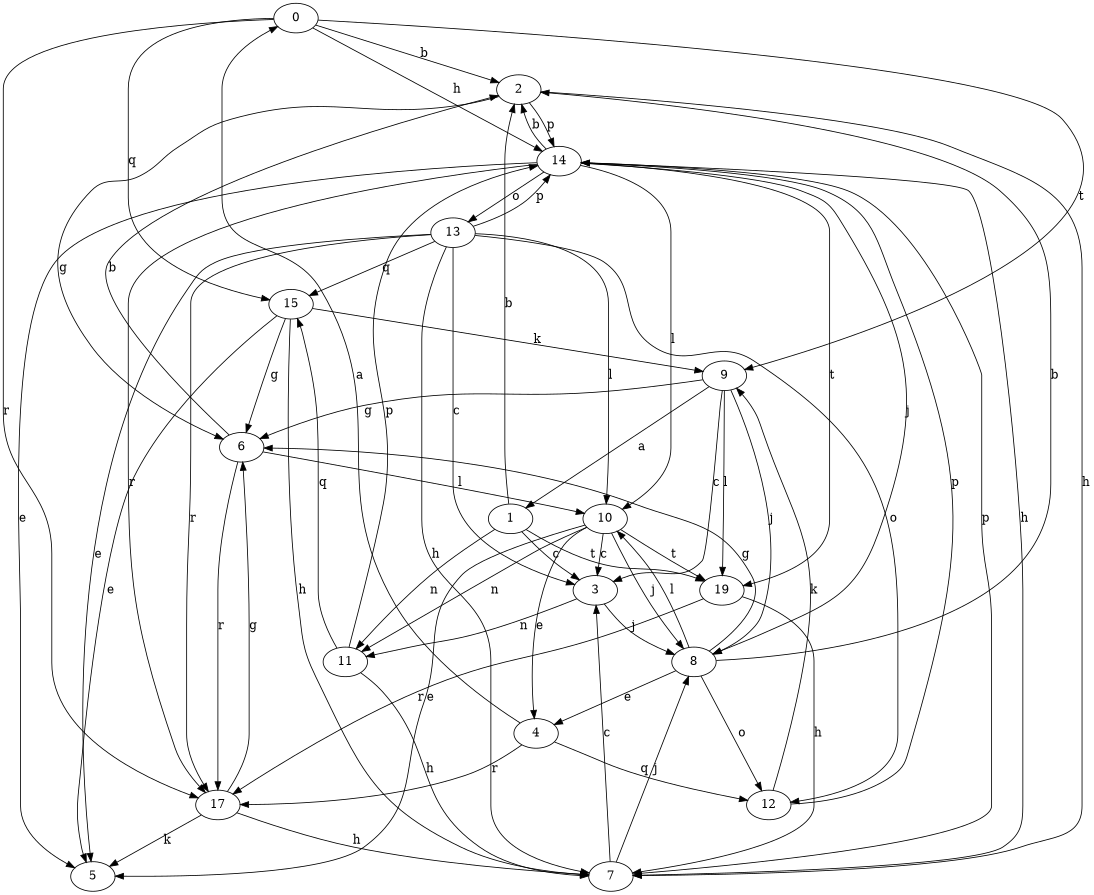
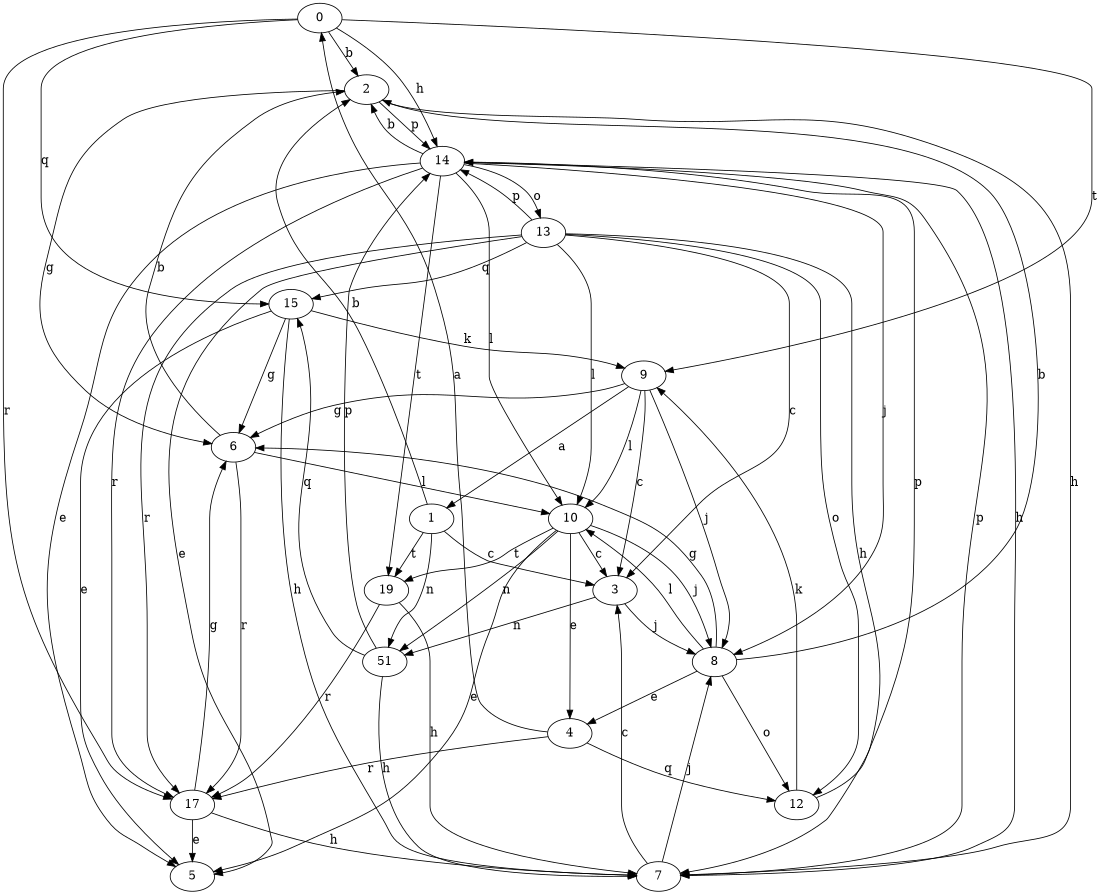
(724, 479) -> (623, 450)
(345, 662) -> (385, 662)
(167, 841) -> (196, 841)
